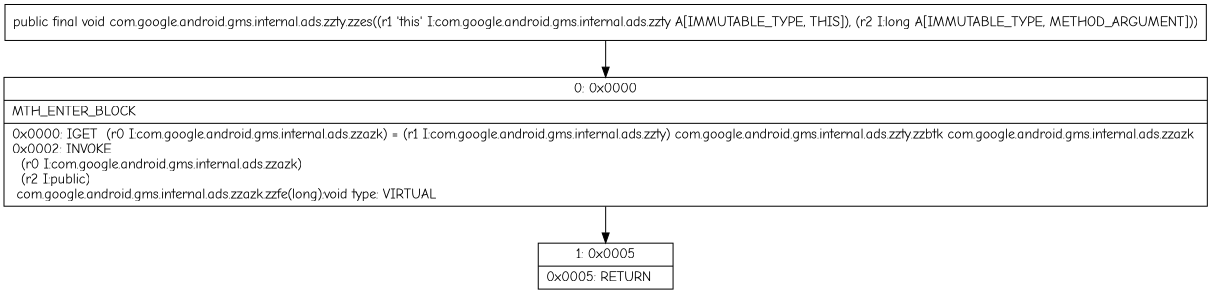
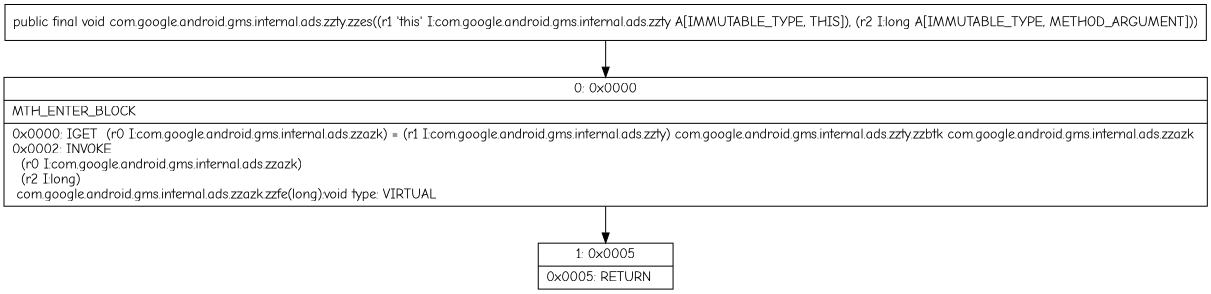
(51, 179) -> (46, 179)
